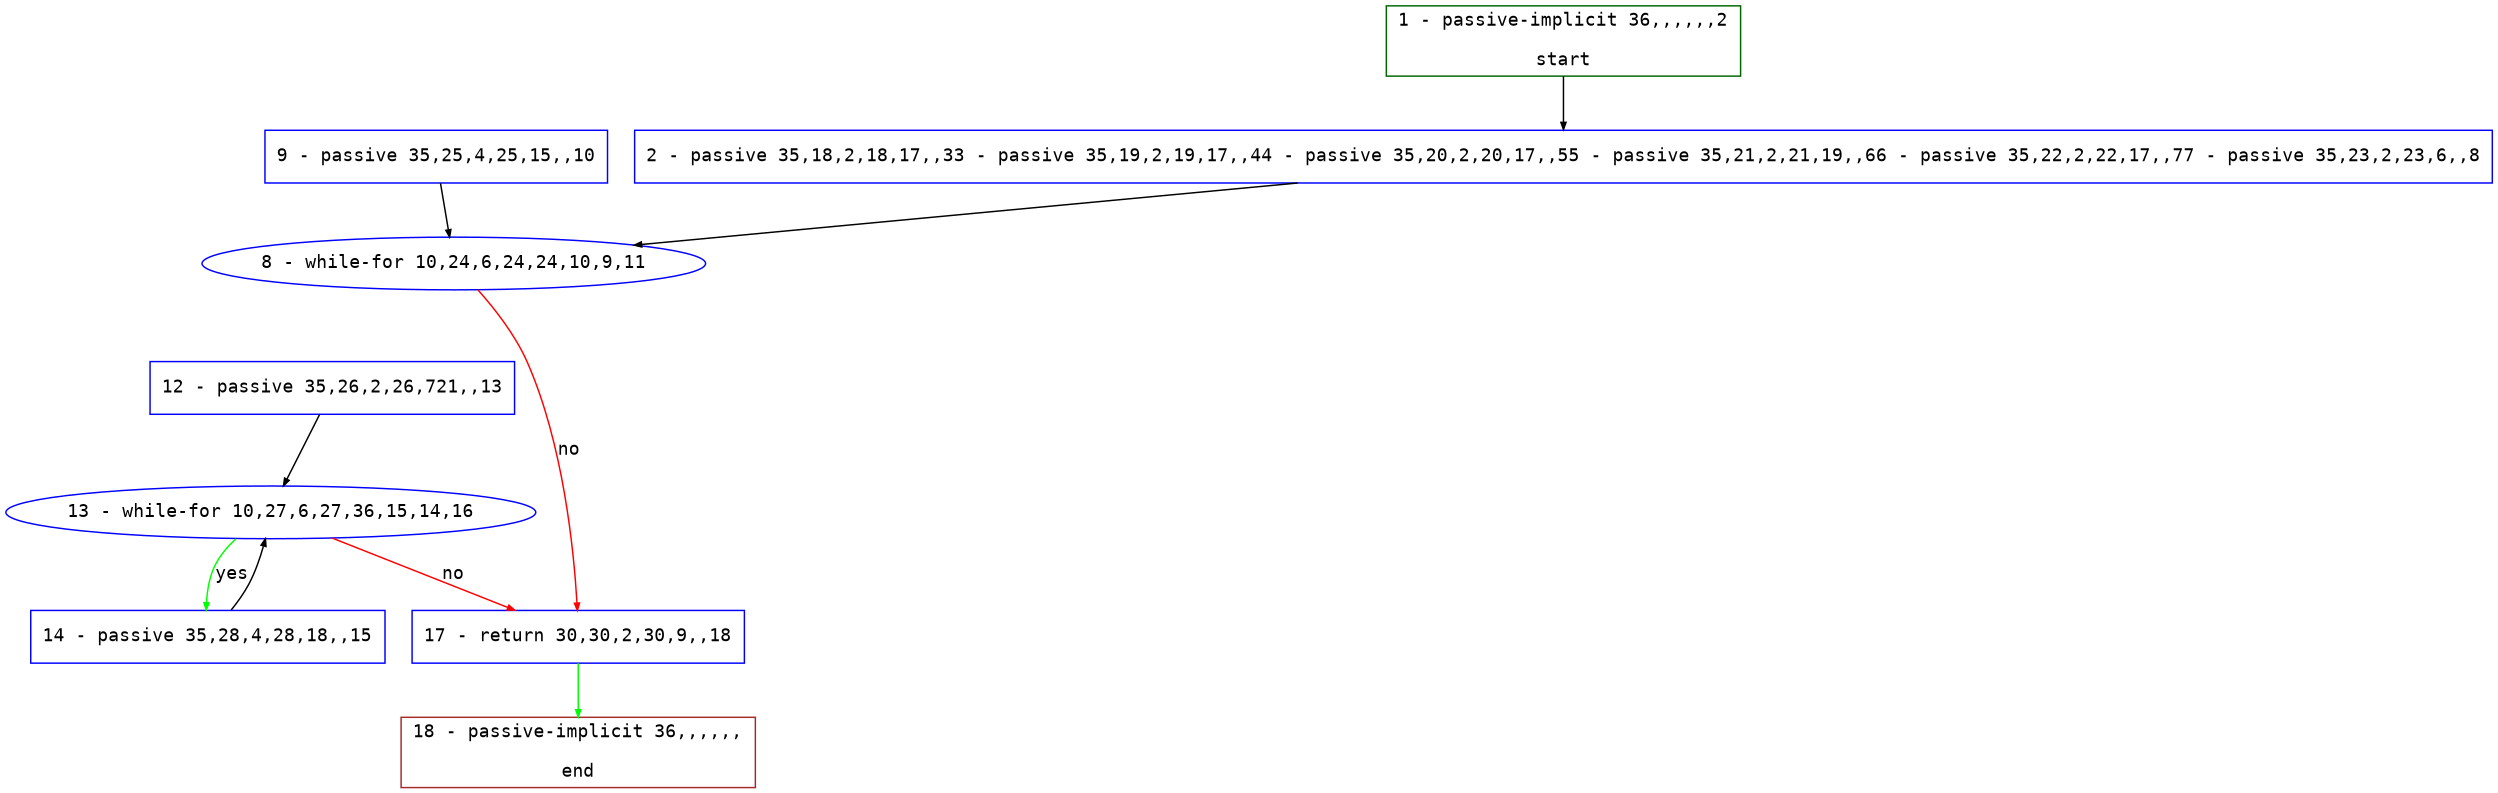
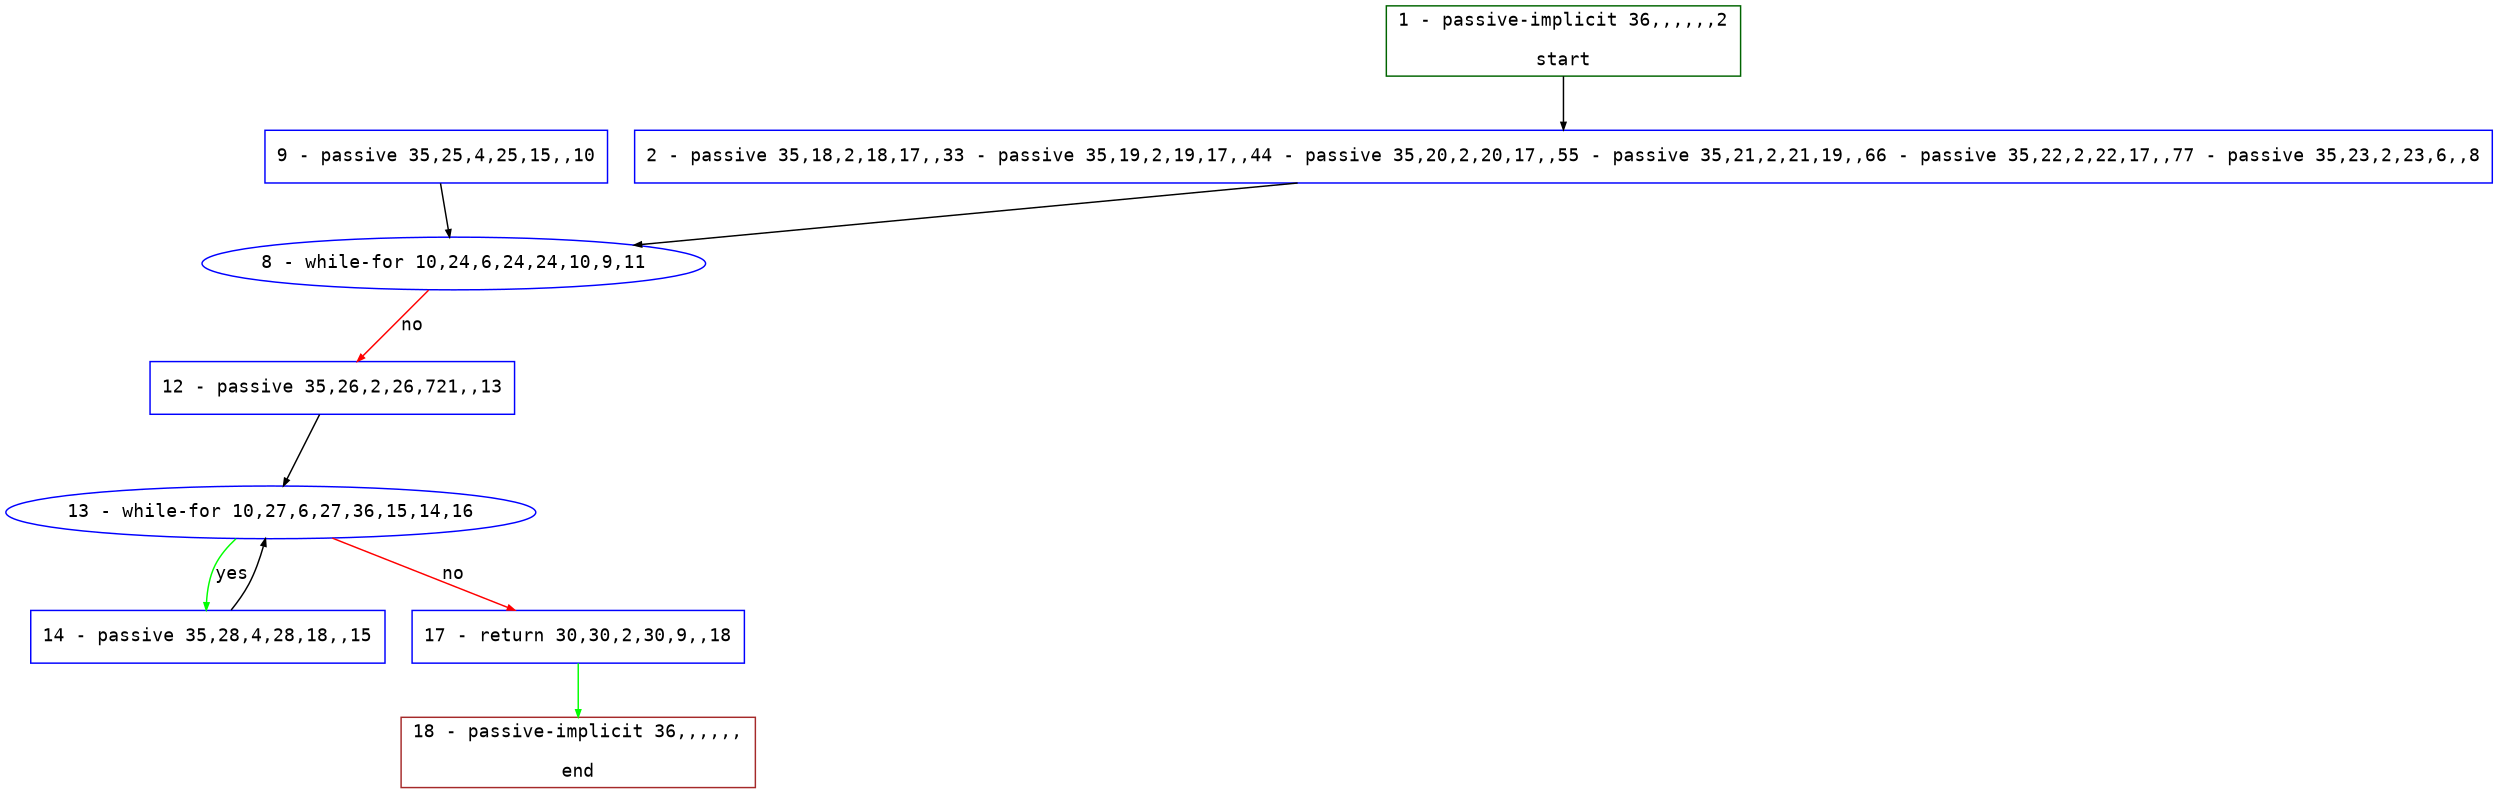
(552, 438) -> (396, 323)
